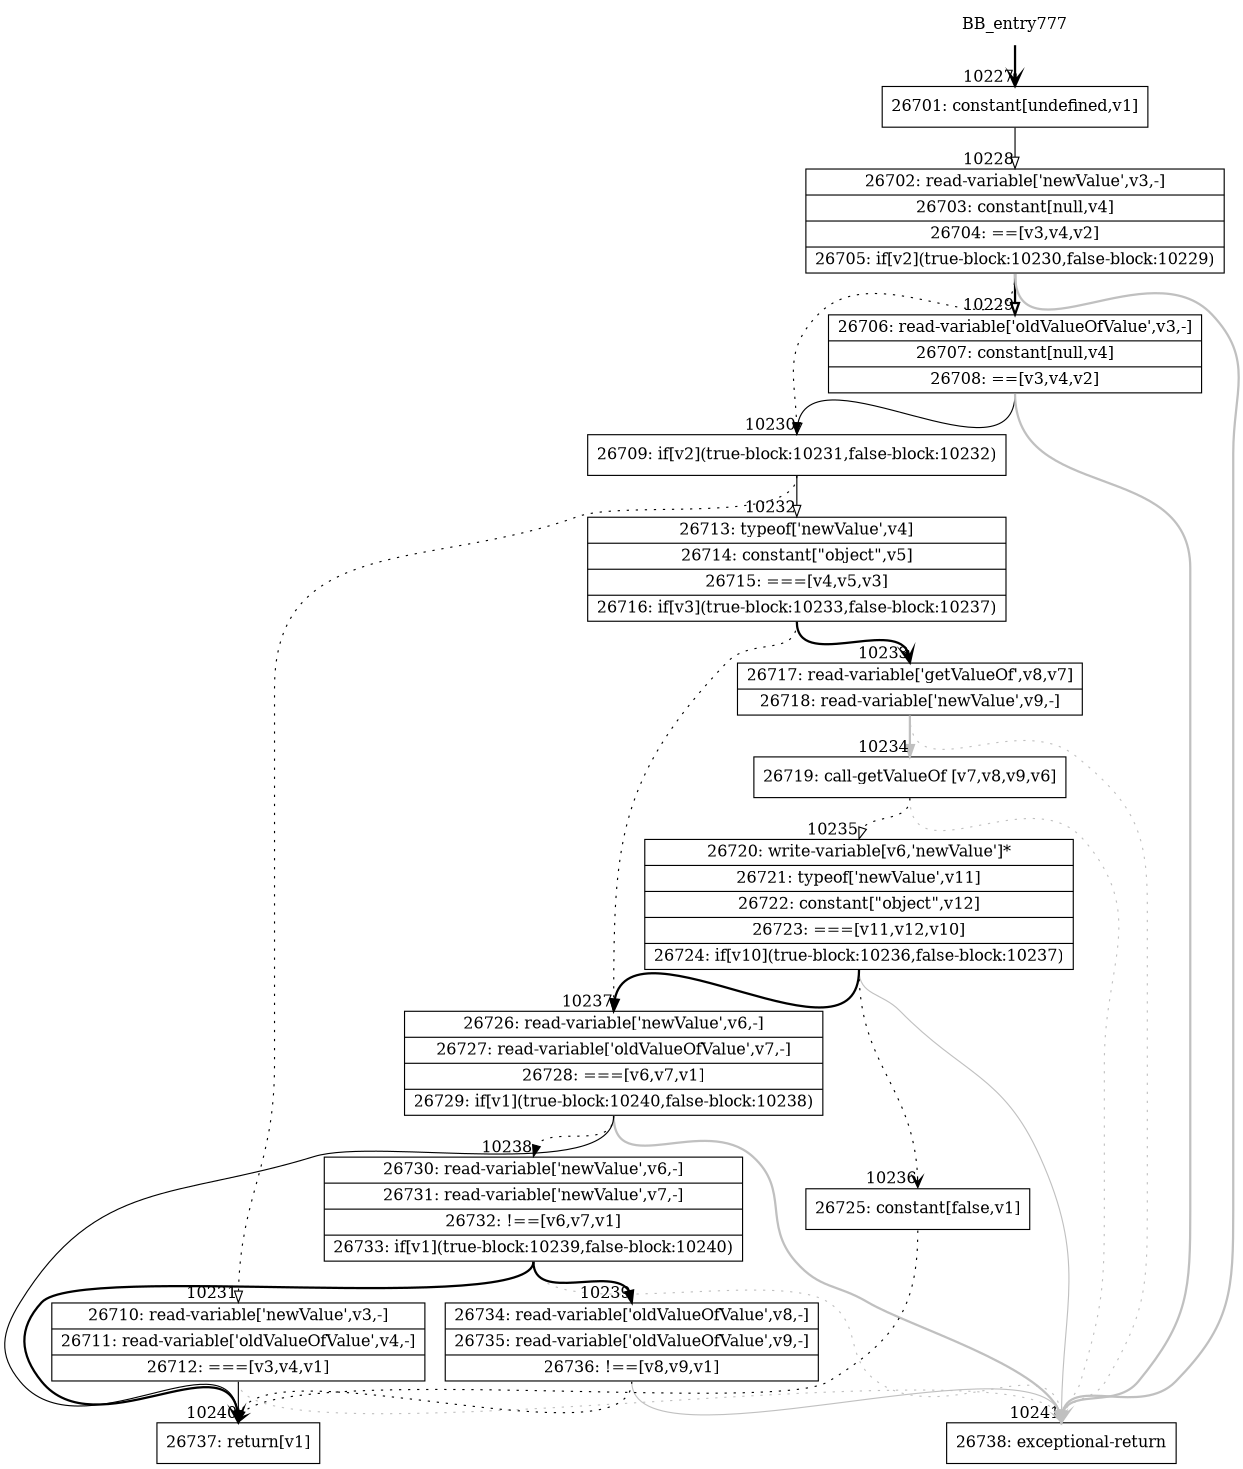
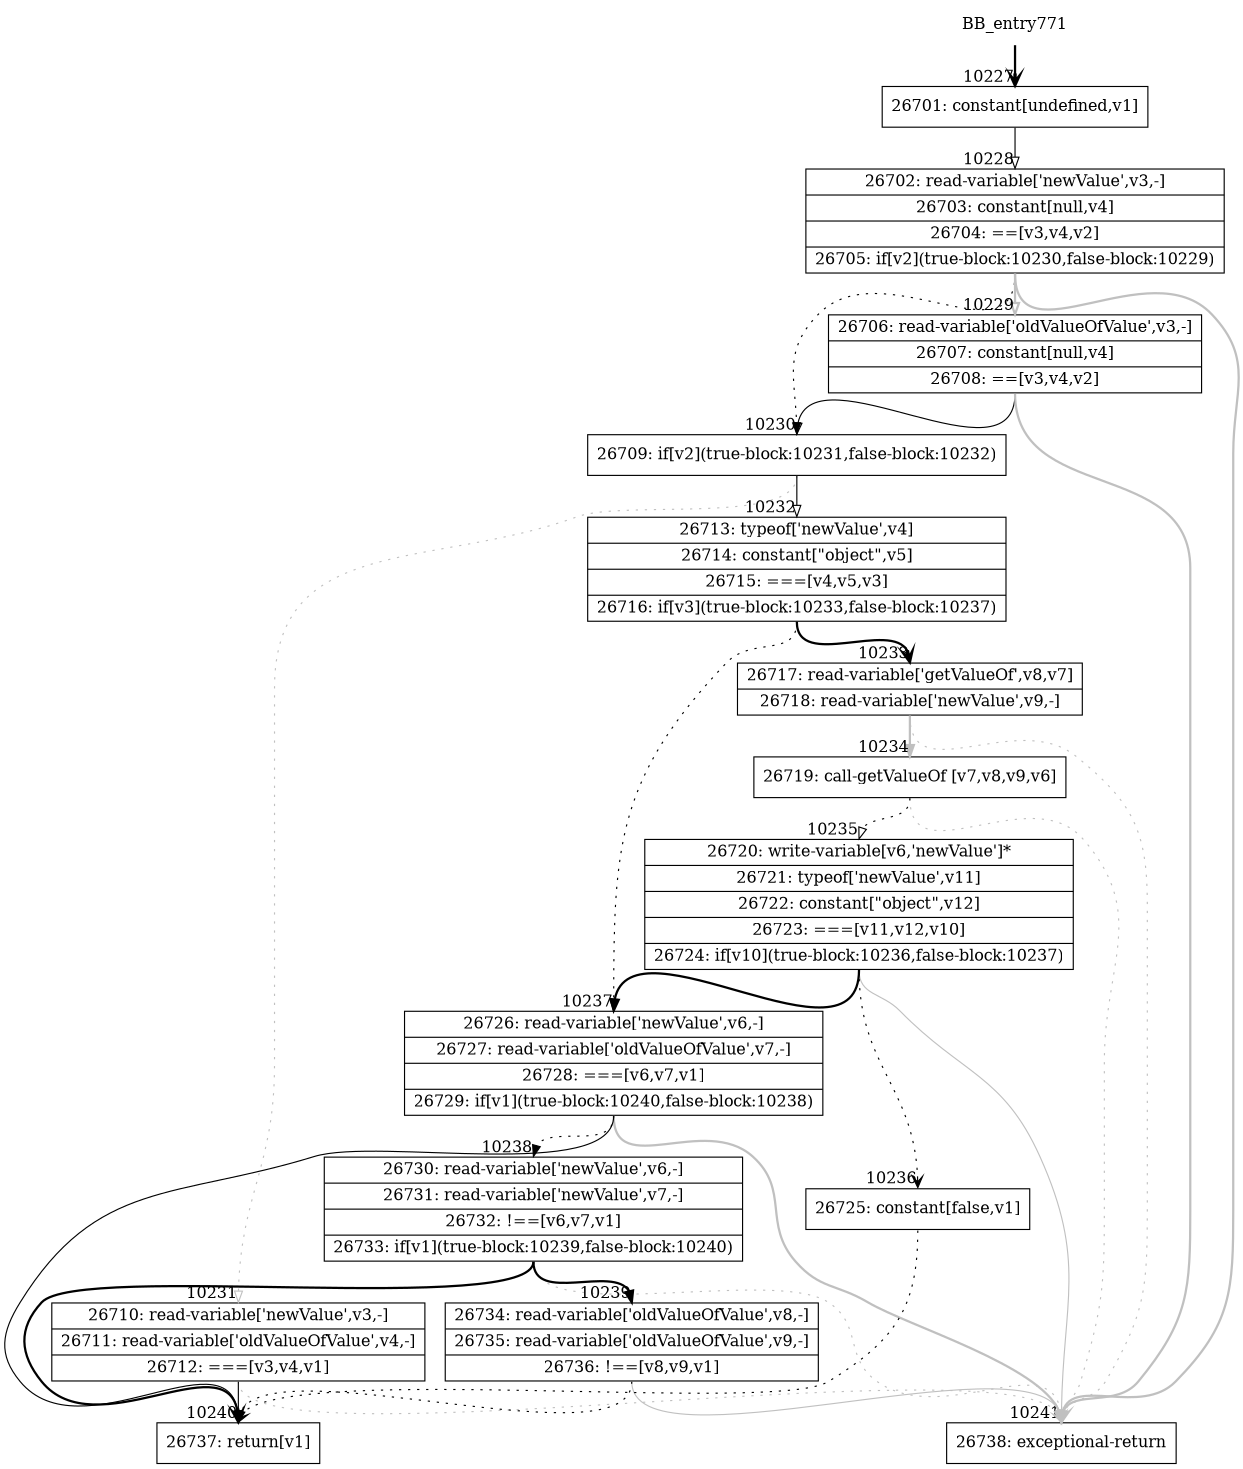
(1015, 25) -> (1015, 25)
(1015, 288) -> (1015, 288)
(275, 684) -> (275, 684)
